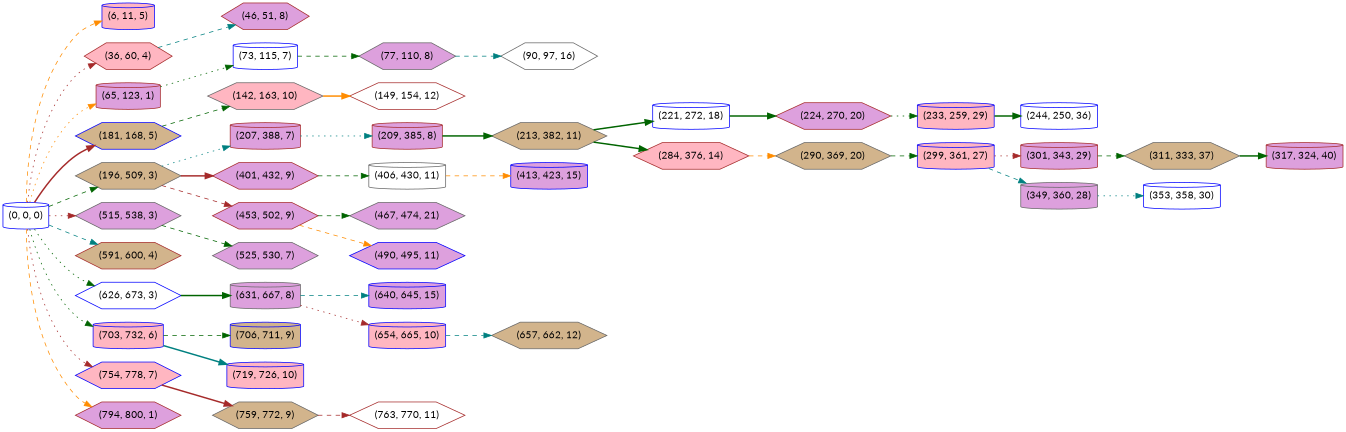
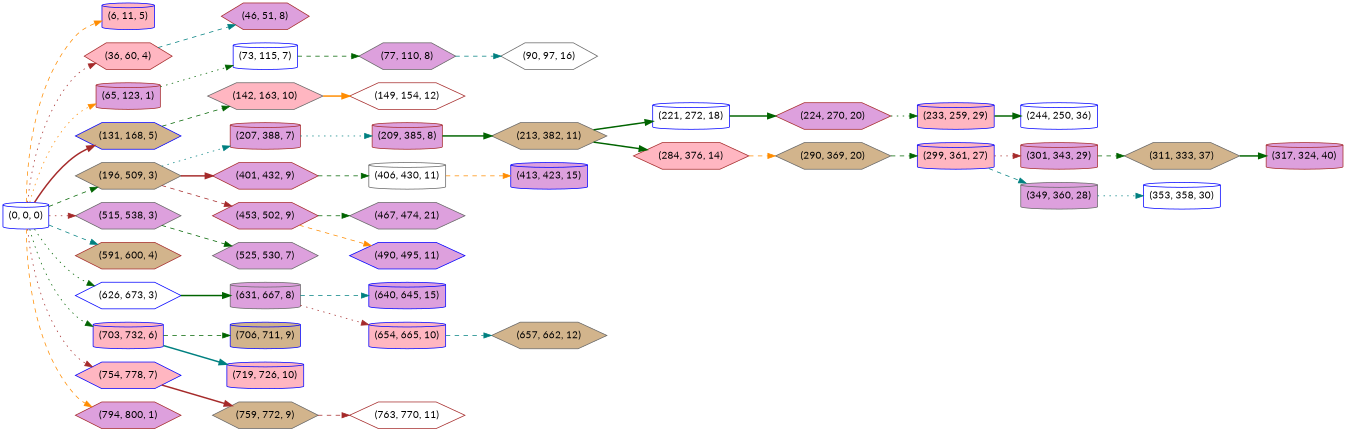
(128, 136) -> (128, 136)
